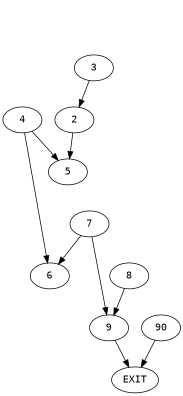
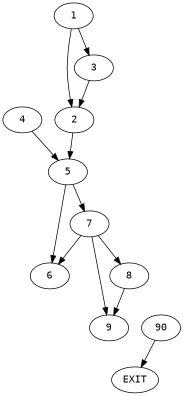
none -> (74, 16)
(35, 194) -> (60, 220)
none -> (77, 195)
none -> (107, 247)
(120, 351) -> none
